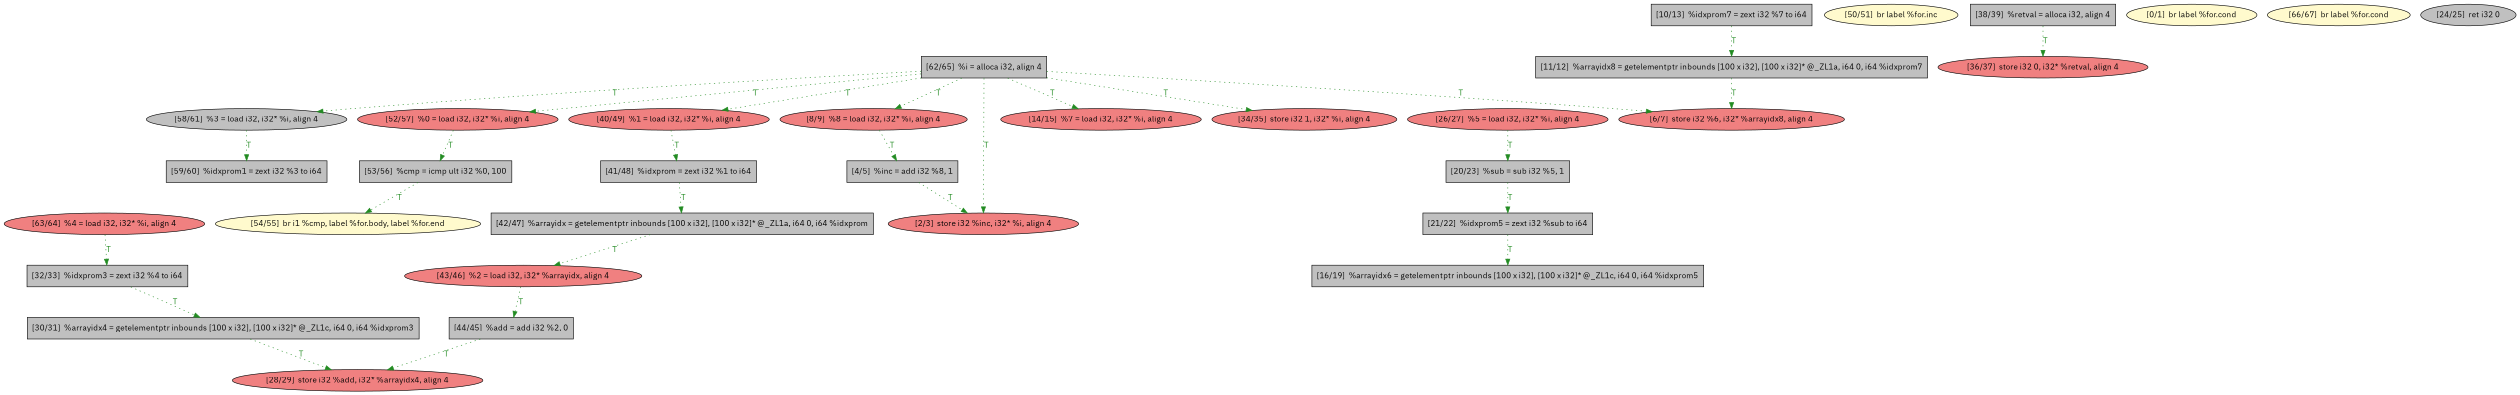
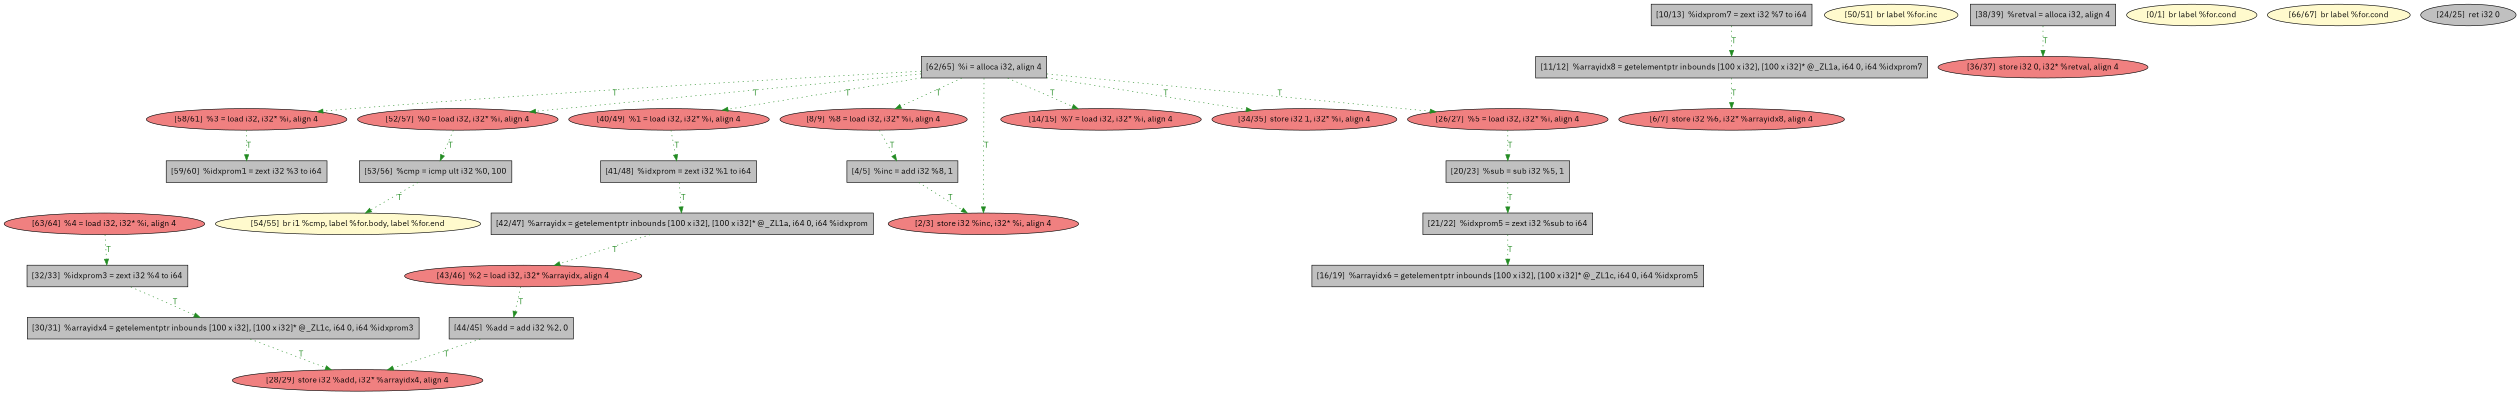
(1347, 90) -> (1239, 93)
(247, 119) -> (247, 119)
